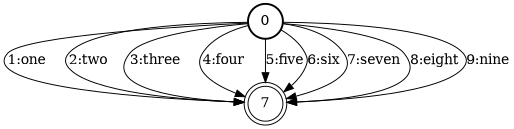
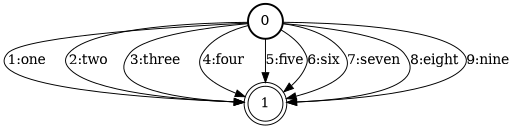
(265, 104) -> (265, 104)
